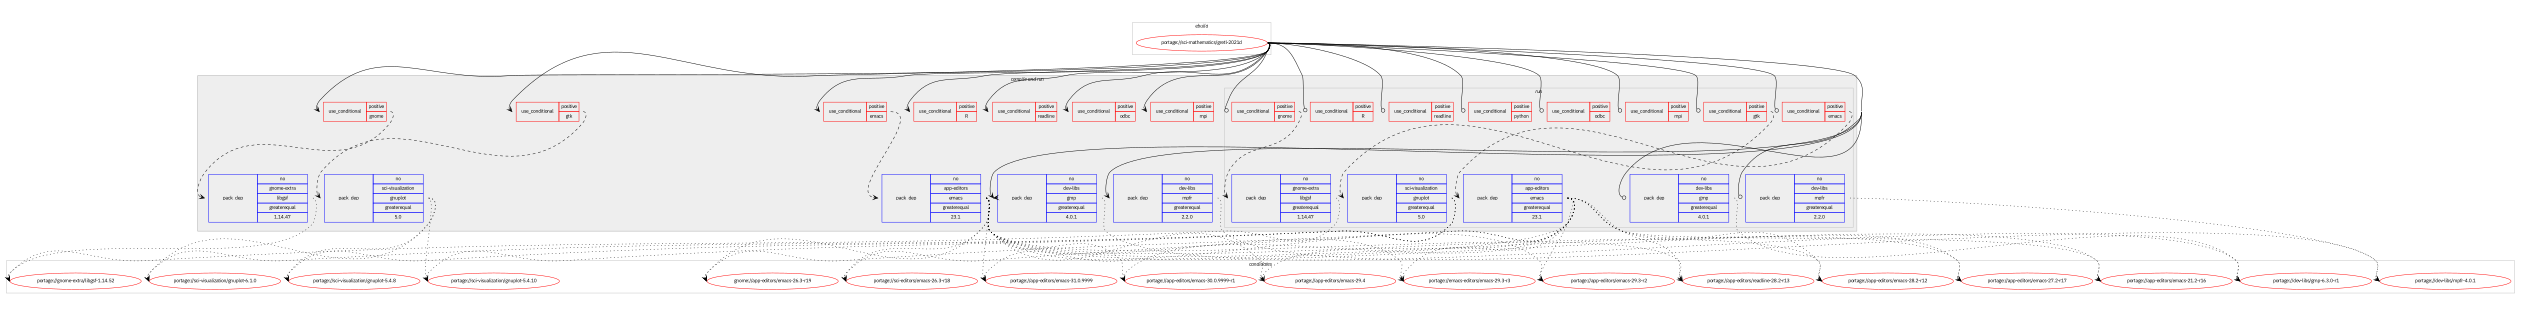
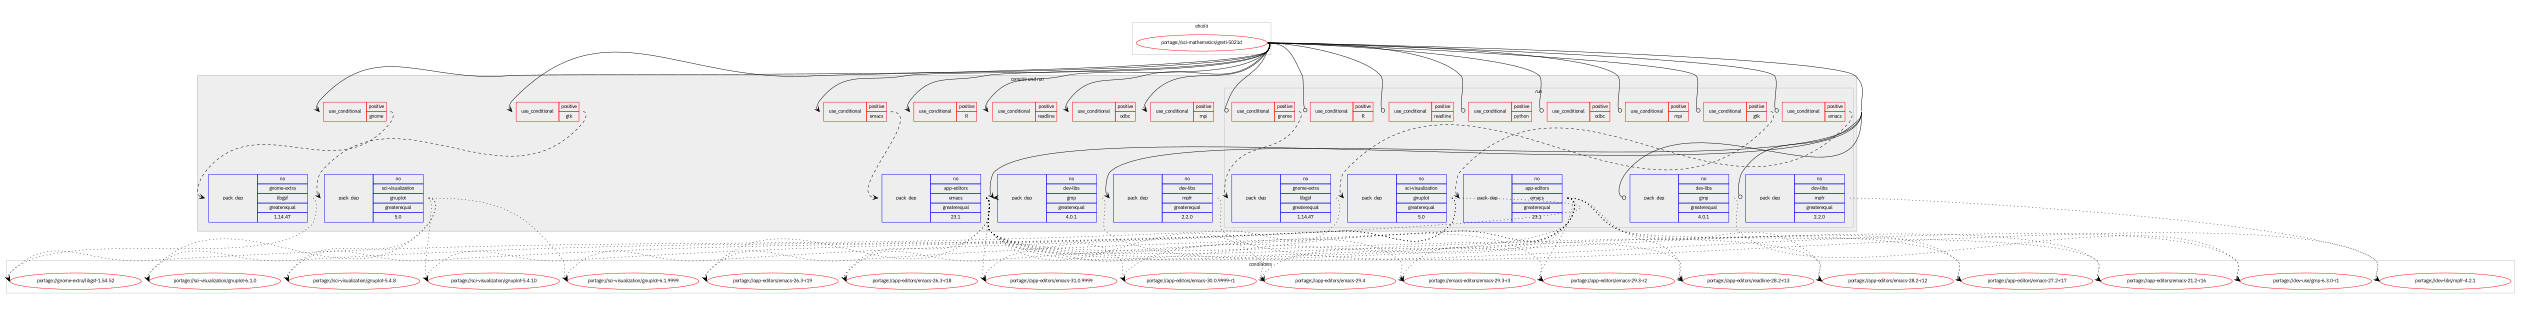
(1202, 43) -> (1202, 43)
(76, 281) -> (76, 281)
none -> (633, 281)
(773, 281) -> (773, 281)
(912, 281) -> (912, 281)
(2306, 281) -> (2306, 281)
(2445, 281) -> (2445, 281)
